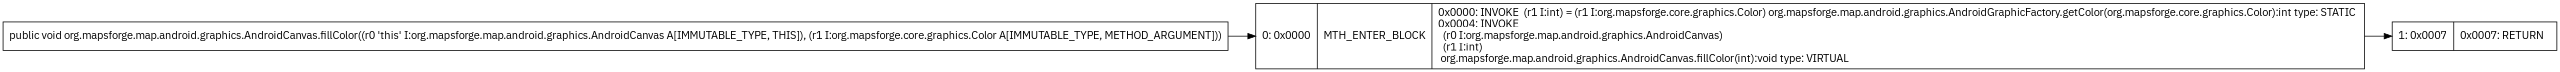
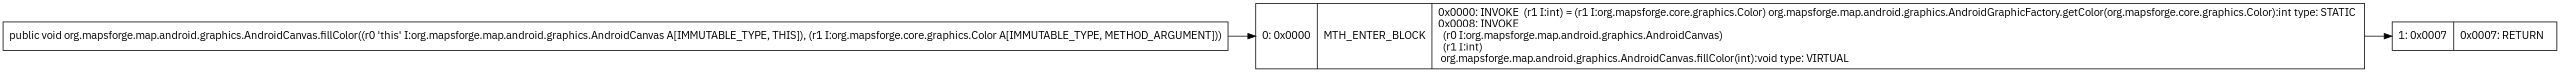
(1481, 24) -> (1481, 24)
